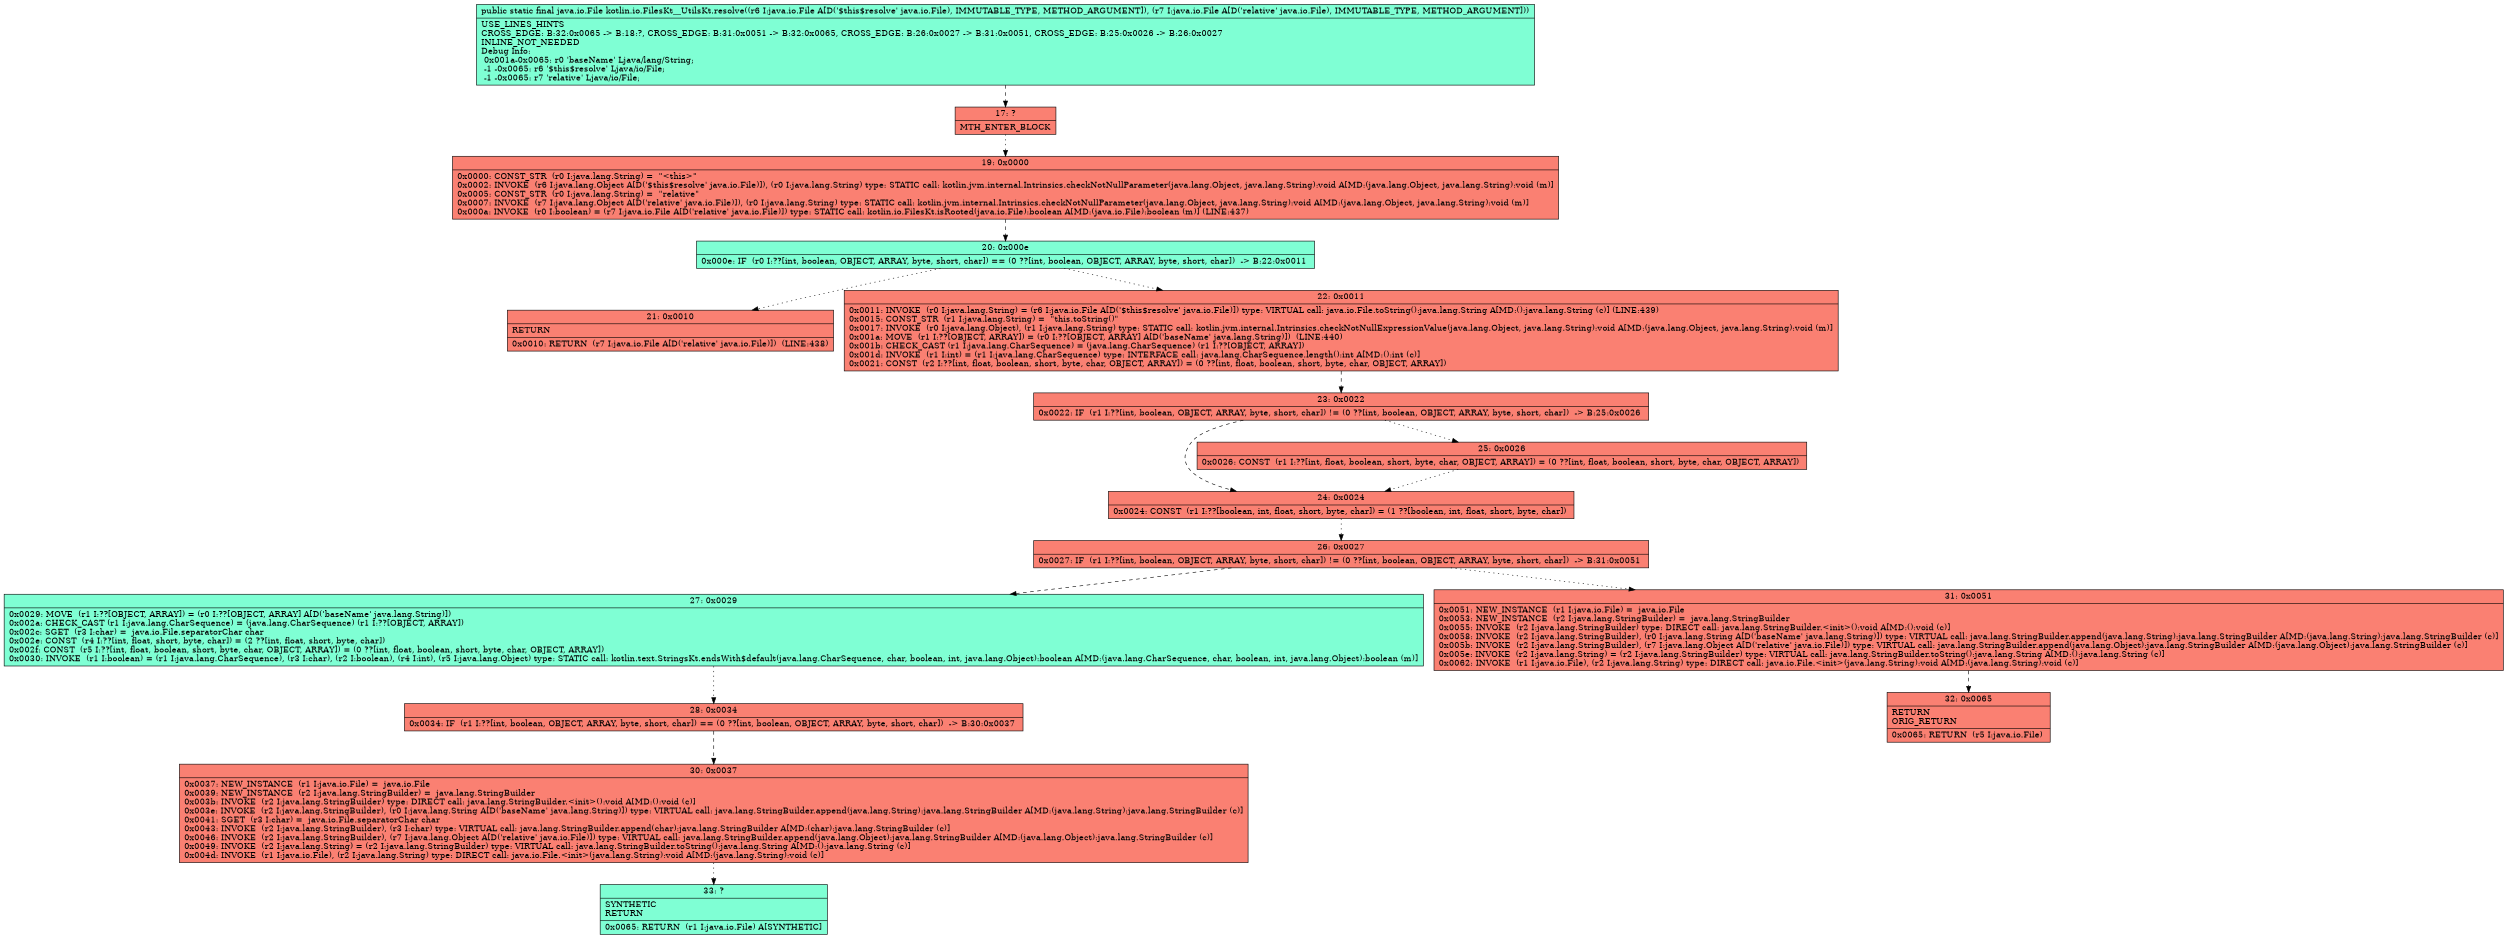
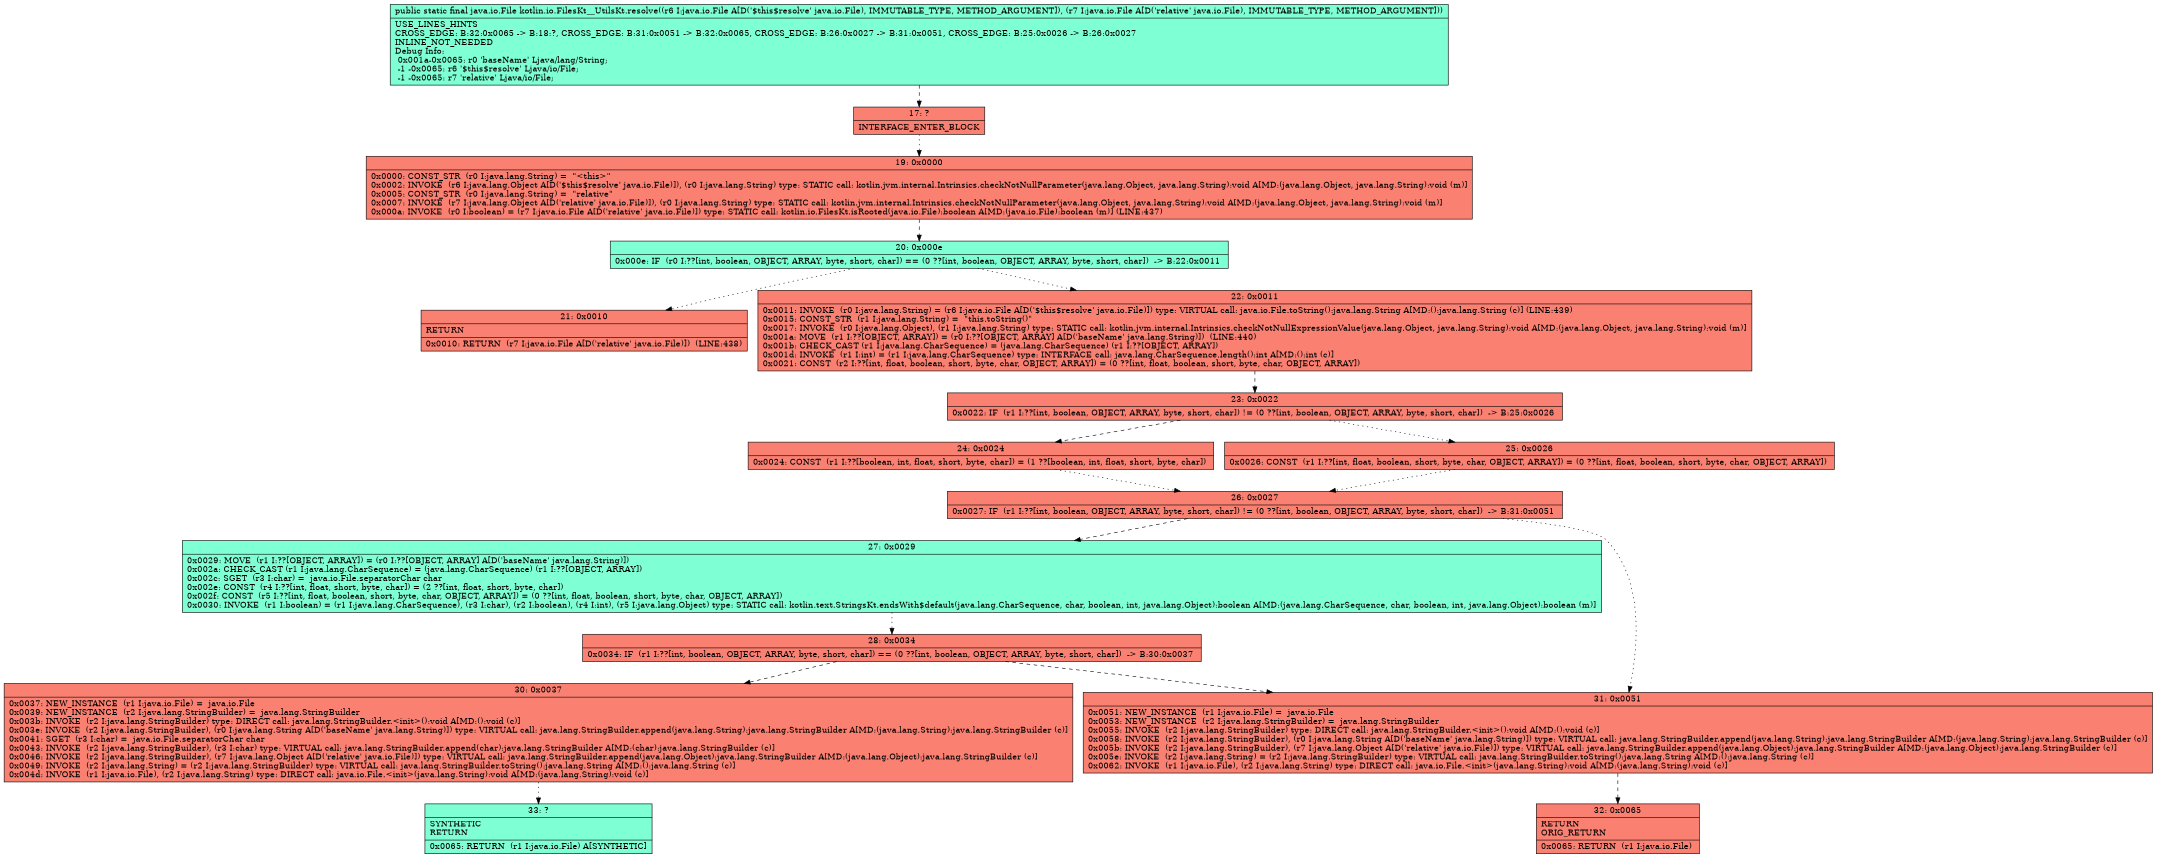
(1006, 127) -> (919, 127)
(1424, 480) -> (1395, 480)
none -> (1136, 677)
(1969, 735) -> (1618, 847)
